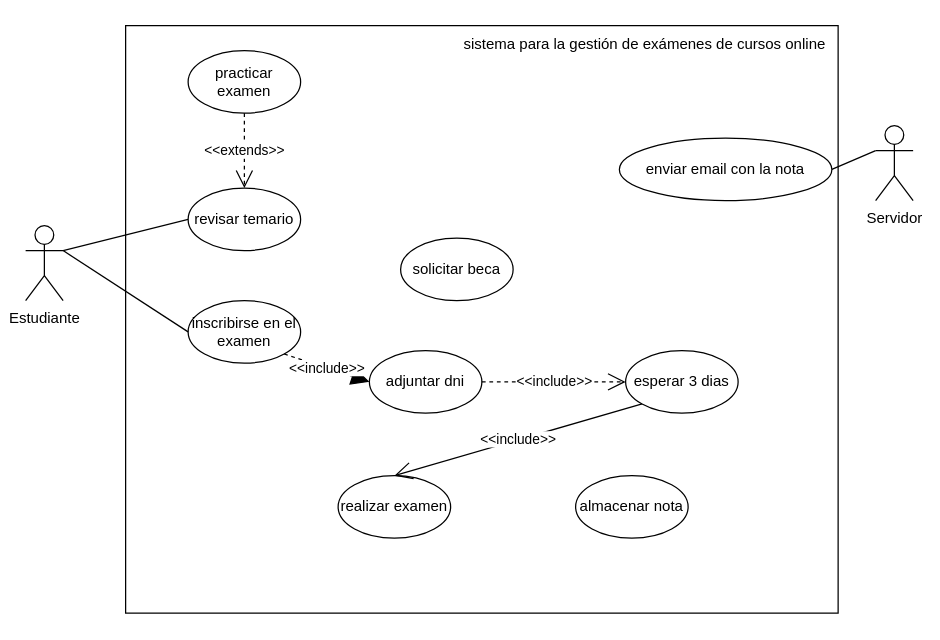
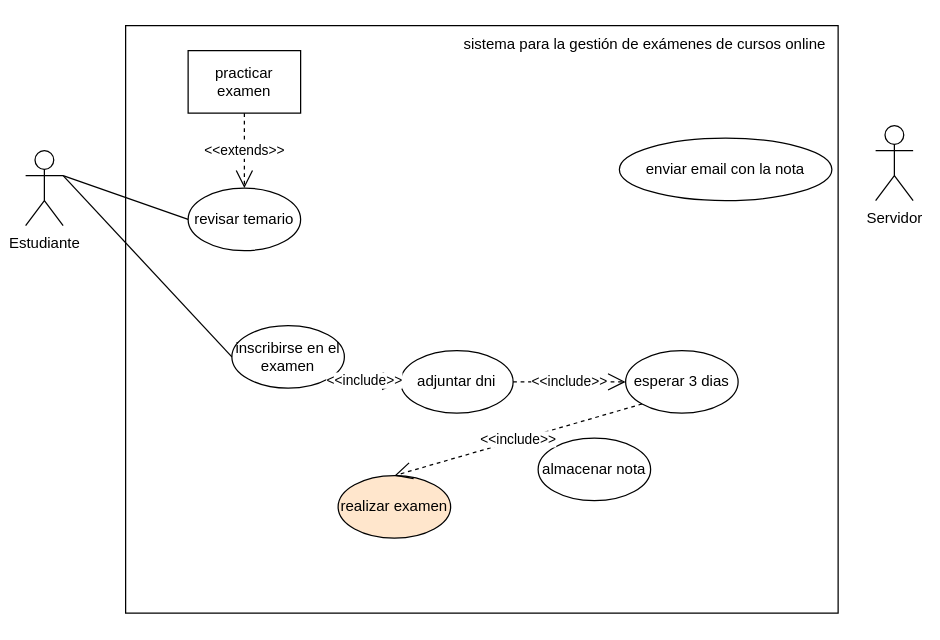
(244, 82) -> (244, 82)
(853, 160) -> none
(44, 263) -> (44, 188)
(457, 269) -> none
(244, 332) -> (288, 357)
(426, 382) -> (457, 382)
(593, 418) -> (593, 418)
(394, 507) -> (394, 507)
(632, 507) -> (594, 469)
